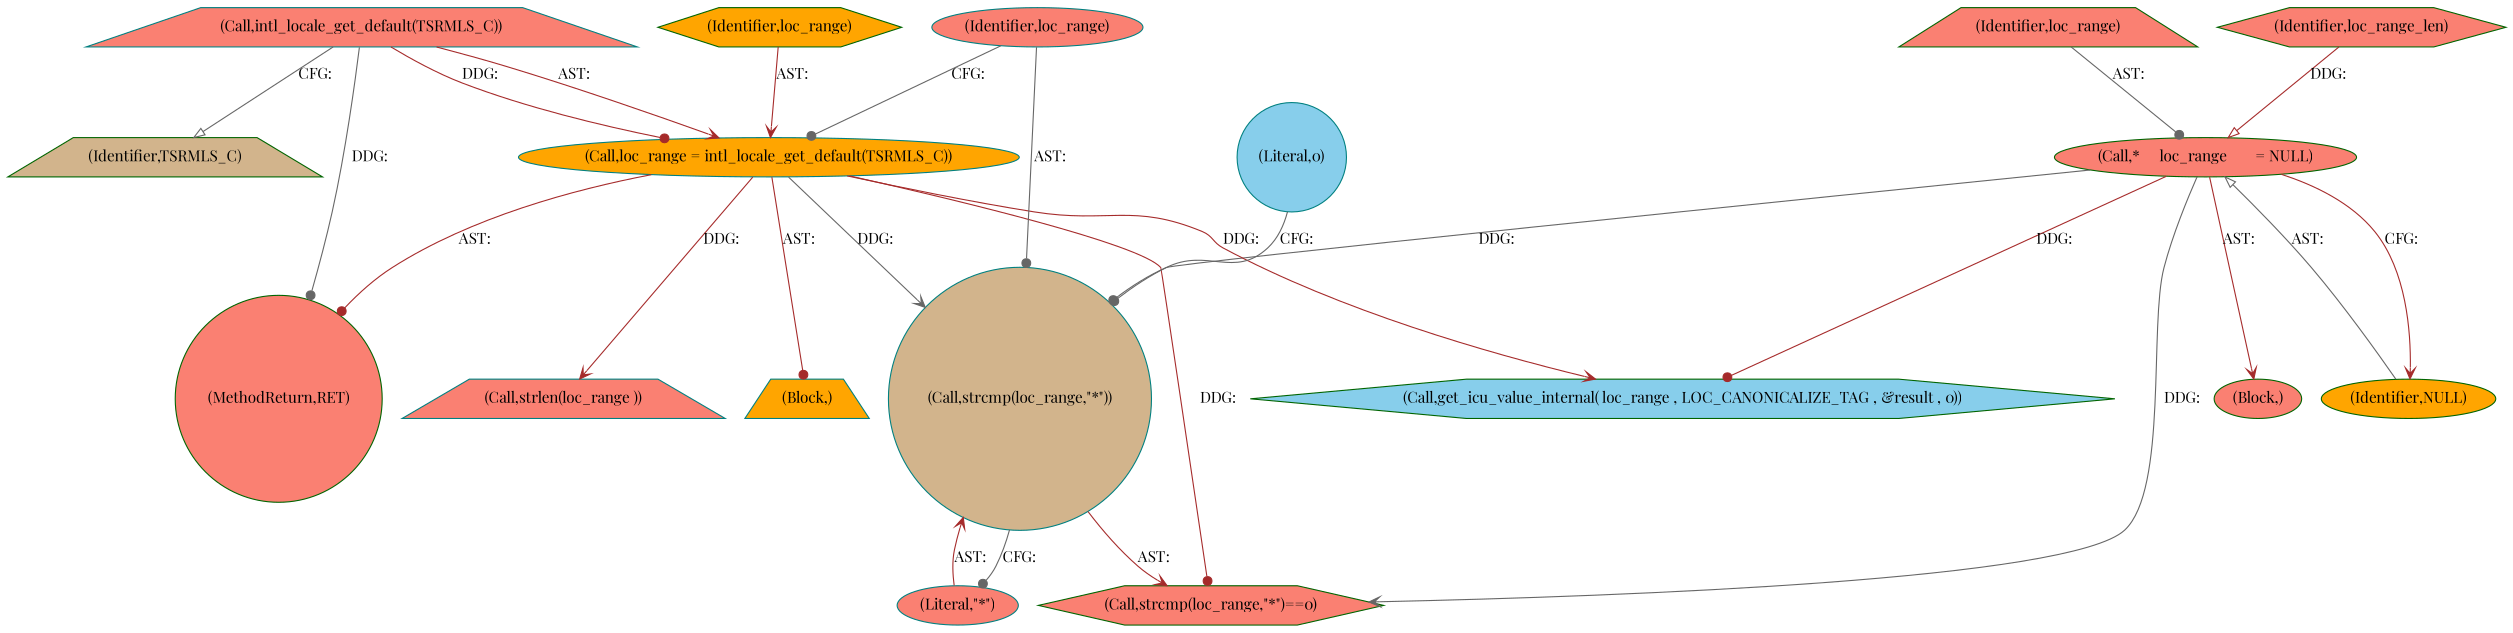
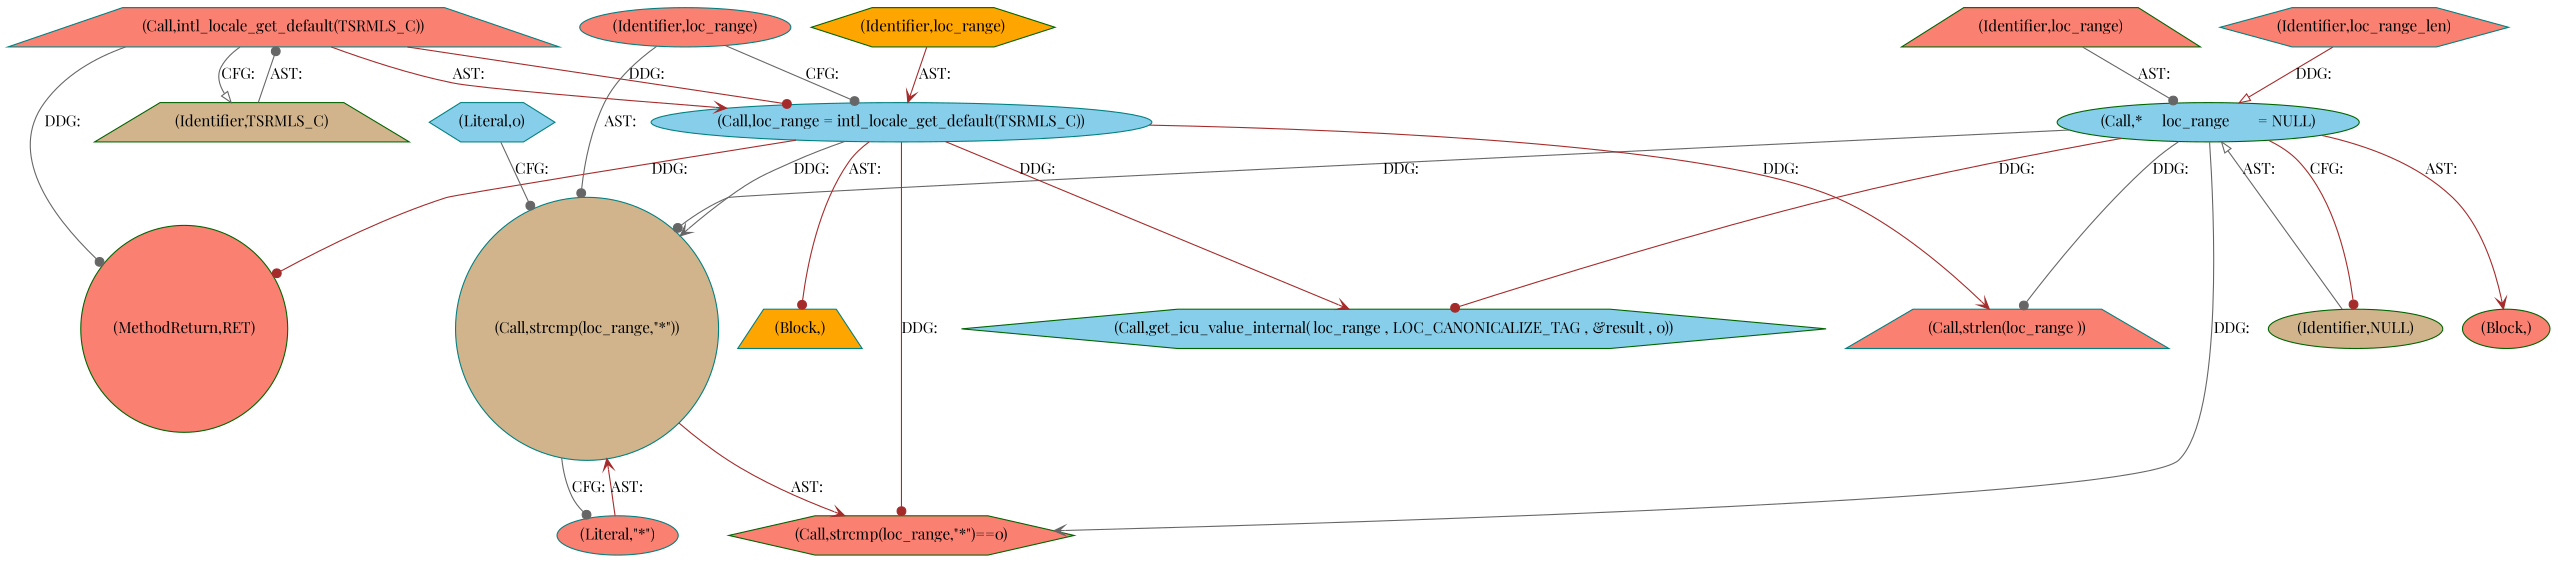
(2362, 27) -> (2364, 27)
none -> (266, 79)
(769, 157) -> (901, 122)
(1292, 157) -> (492, 122)
(2205, 157) -> (2208, 122)
none -> (2097, 217)
(477, 240) -> (672, 170)
(2384, 245) -> (2329, 209)
(2409, 399) -> (2356, 329)
